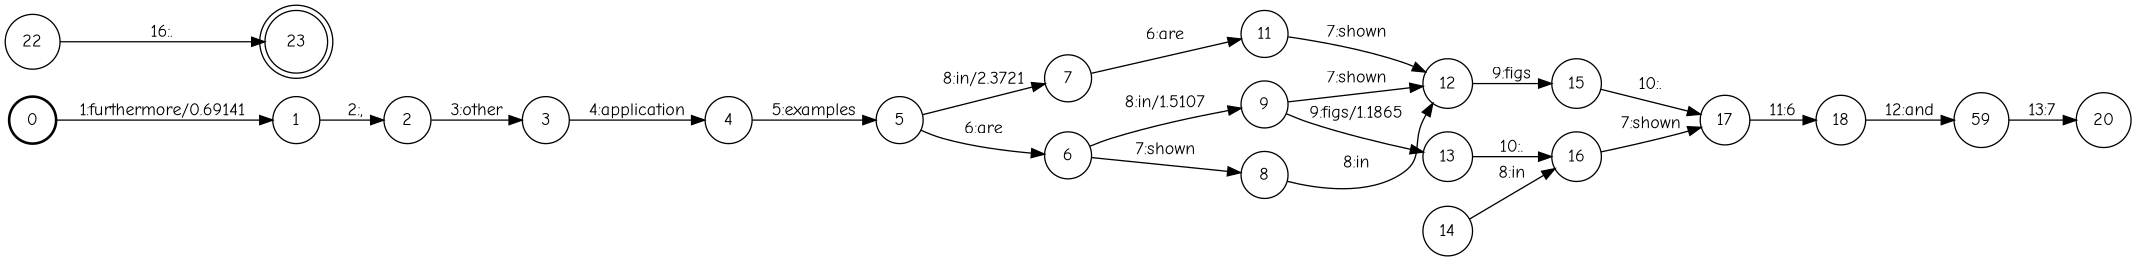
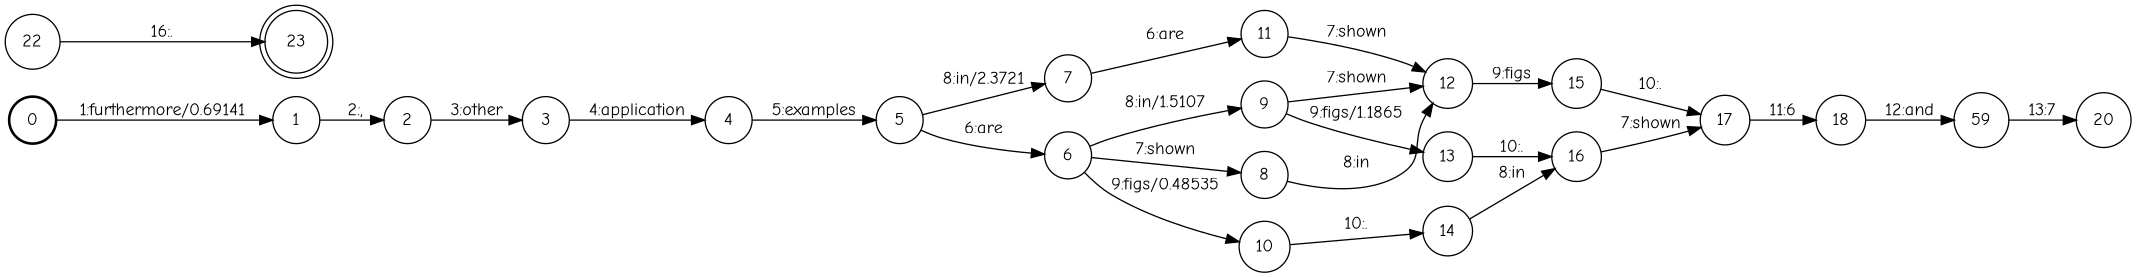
none -> (1265, 247)
